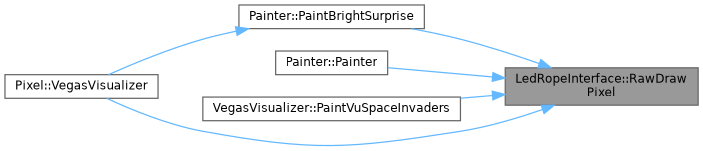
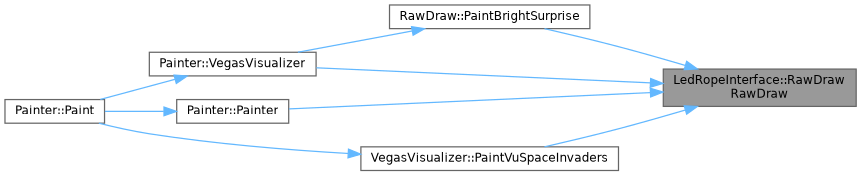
(332, 17) -> (490, 17)
(82, 86) -> (233, 64)
(602, 86) -> (760, 88)
none -> (55, 111)
